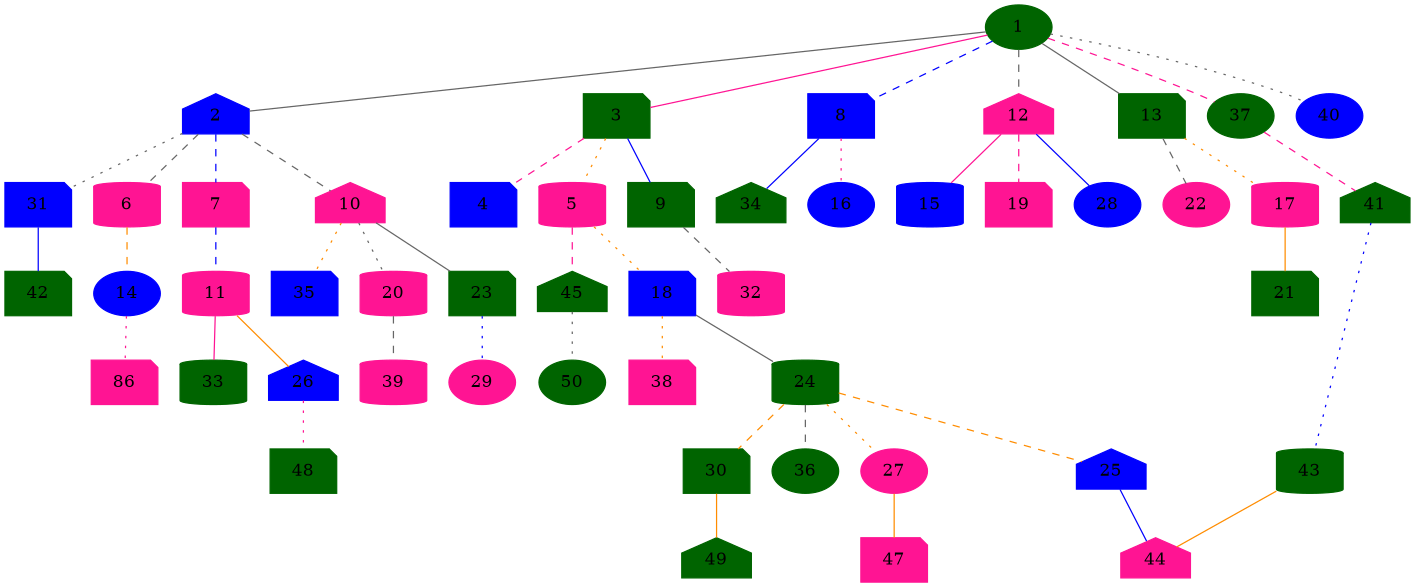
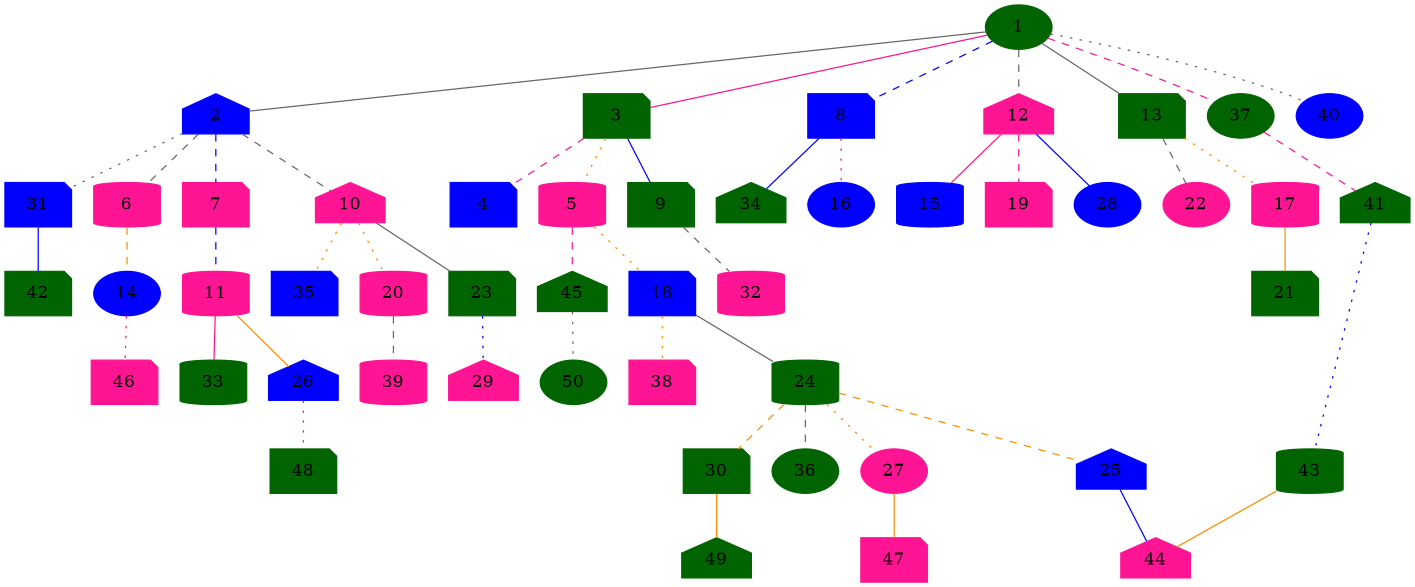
(371, 247) -> (371, 247)
(125, 382) -> (125, 382)
(482, 382) -> (483, 382)
